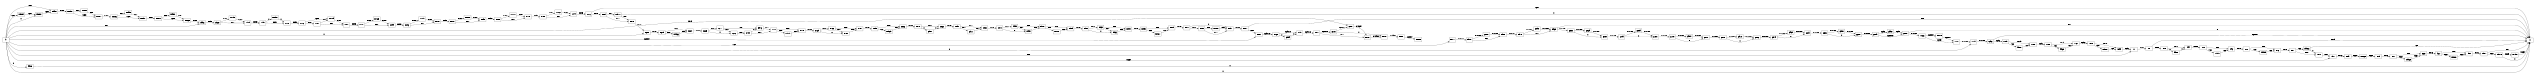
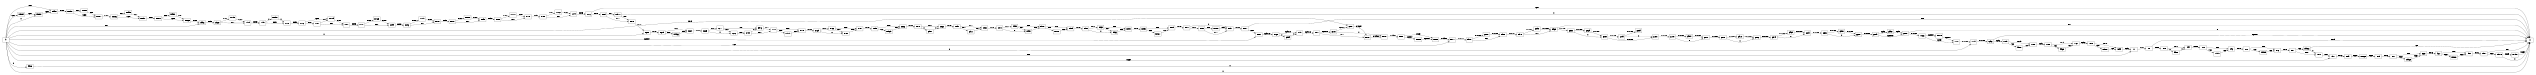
(1646, 34) -> (1629, 41)
none -> (1435, 40)
